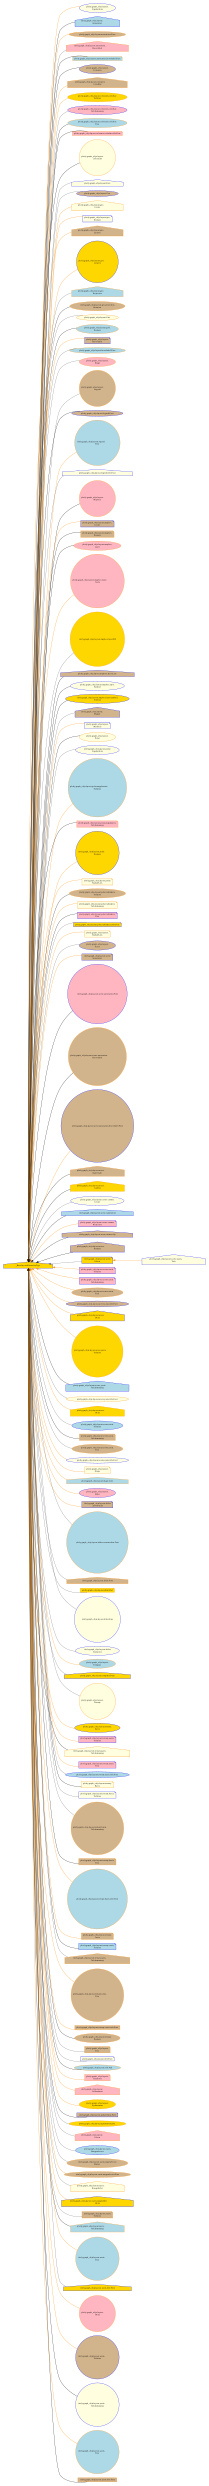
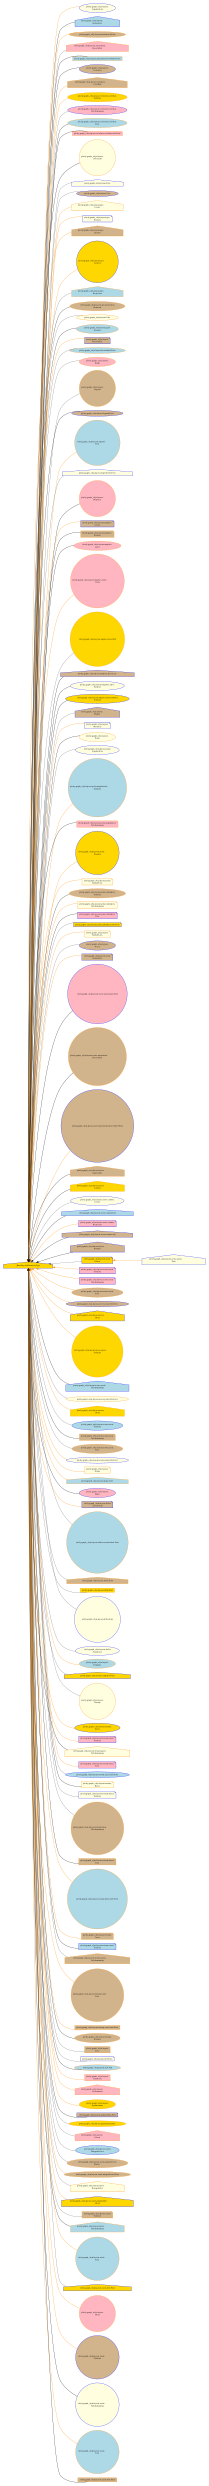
(40, 1433) -> (40, 1433)
